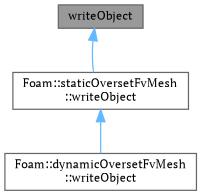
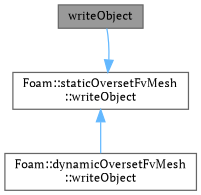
(92, 56) -> (109, 44)
